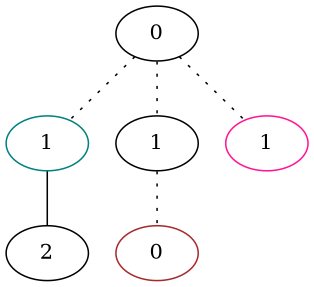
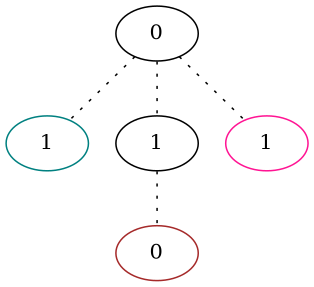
(47, 253) -> none
